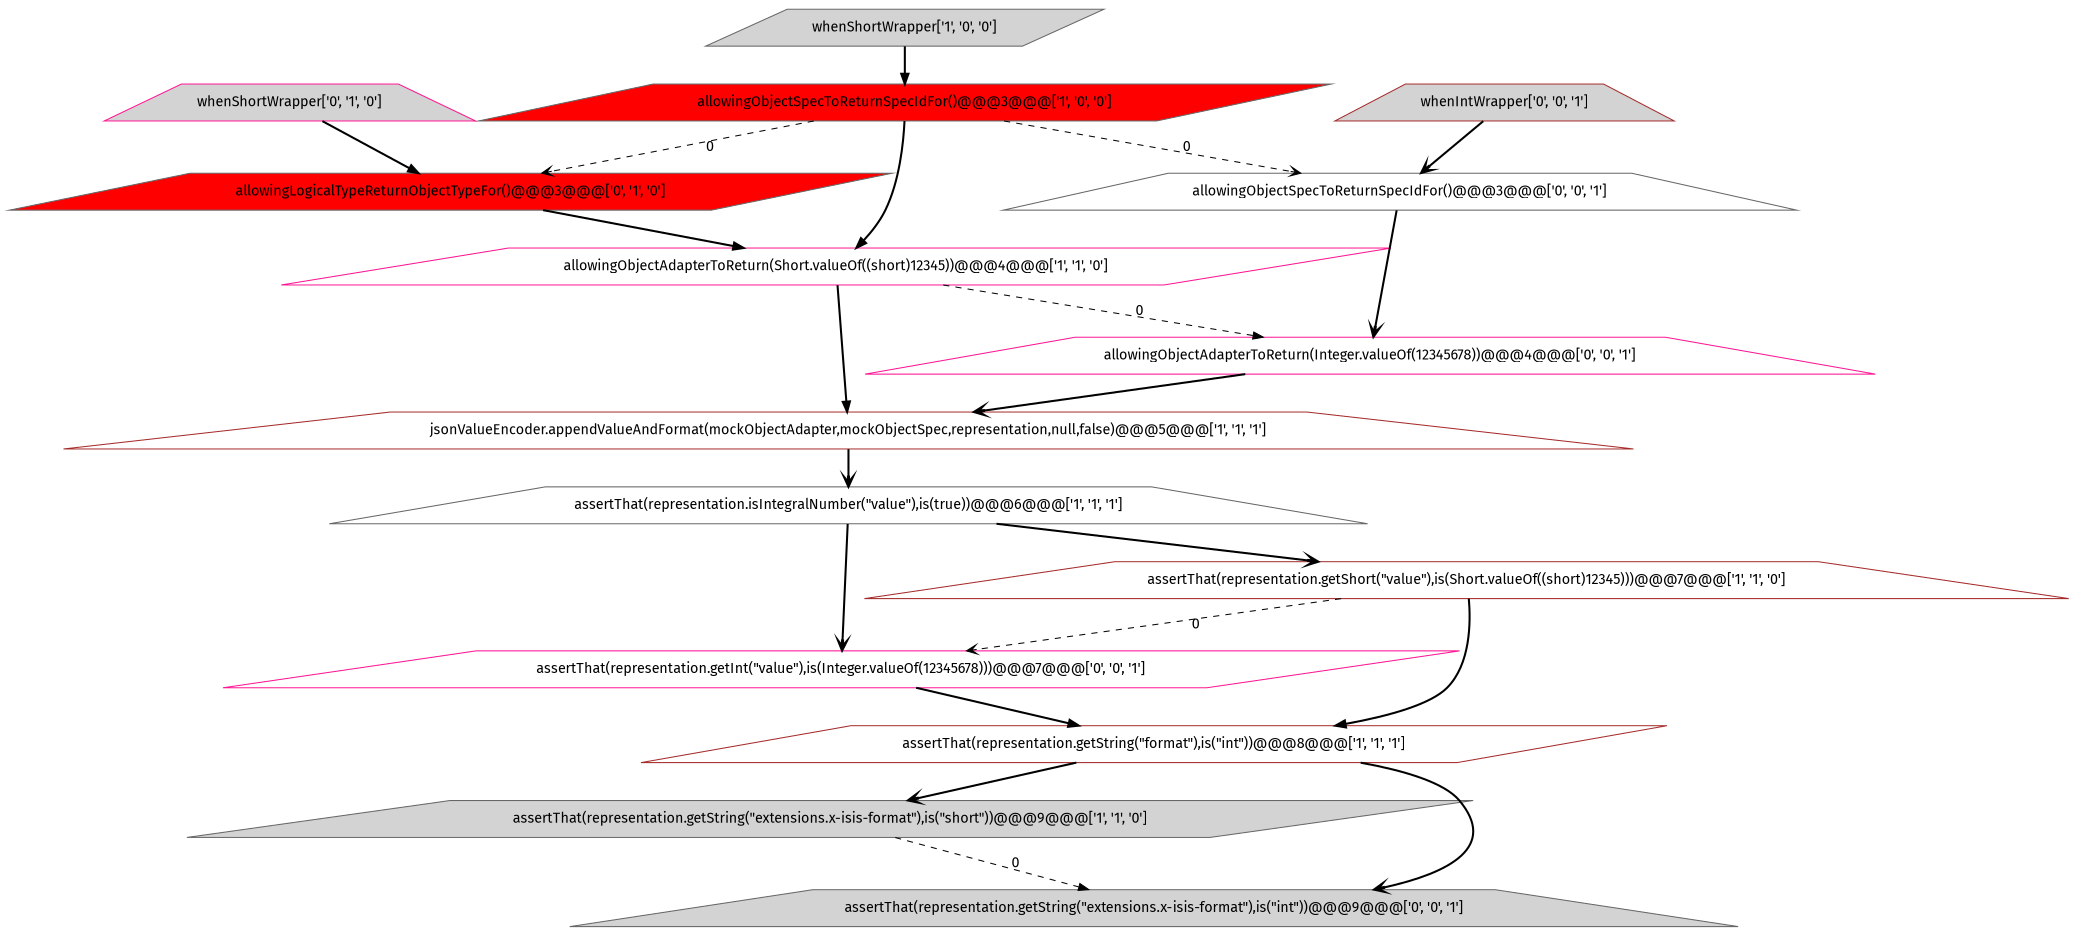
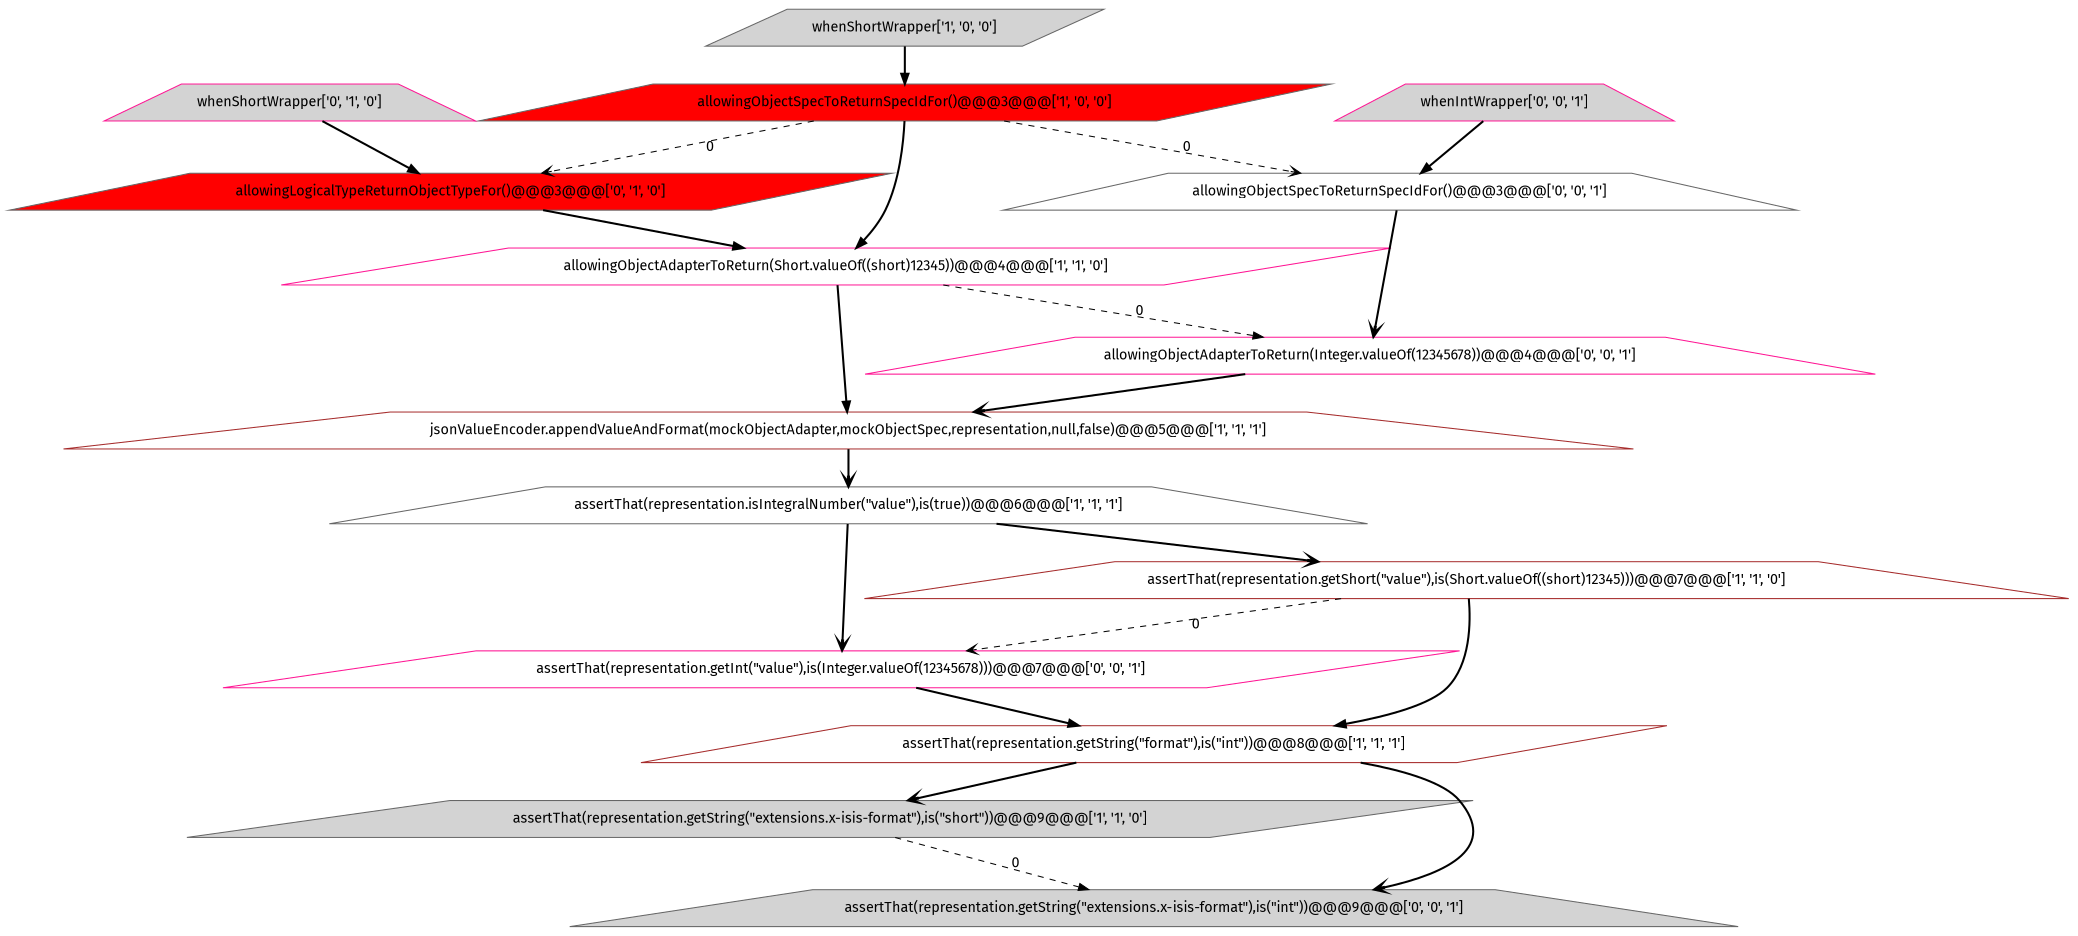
(1504, 102) -> (1504, 102)
(1456, 144) -> (1456, 144)
